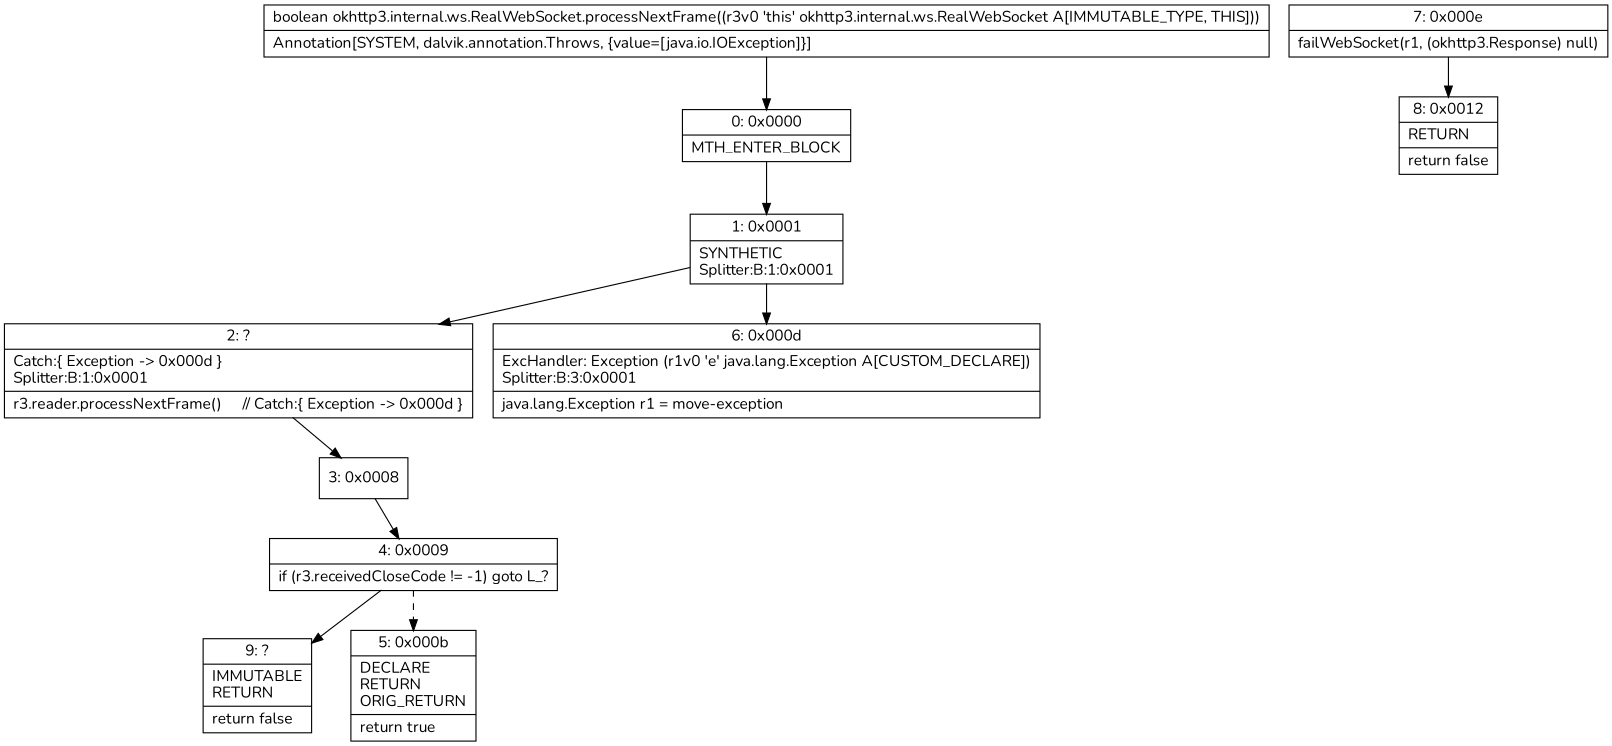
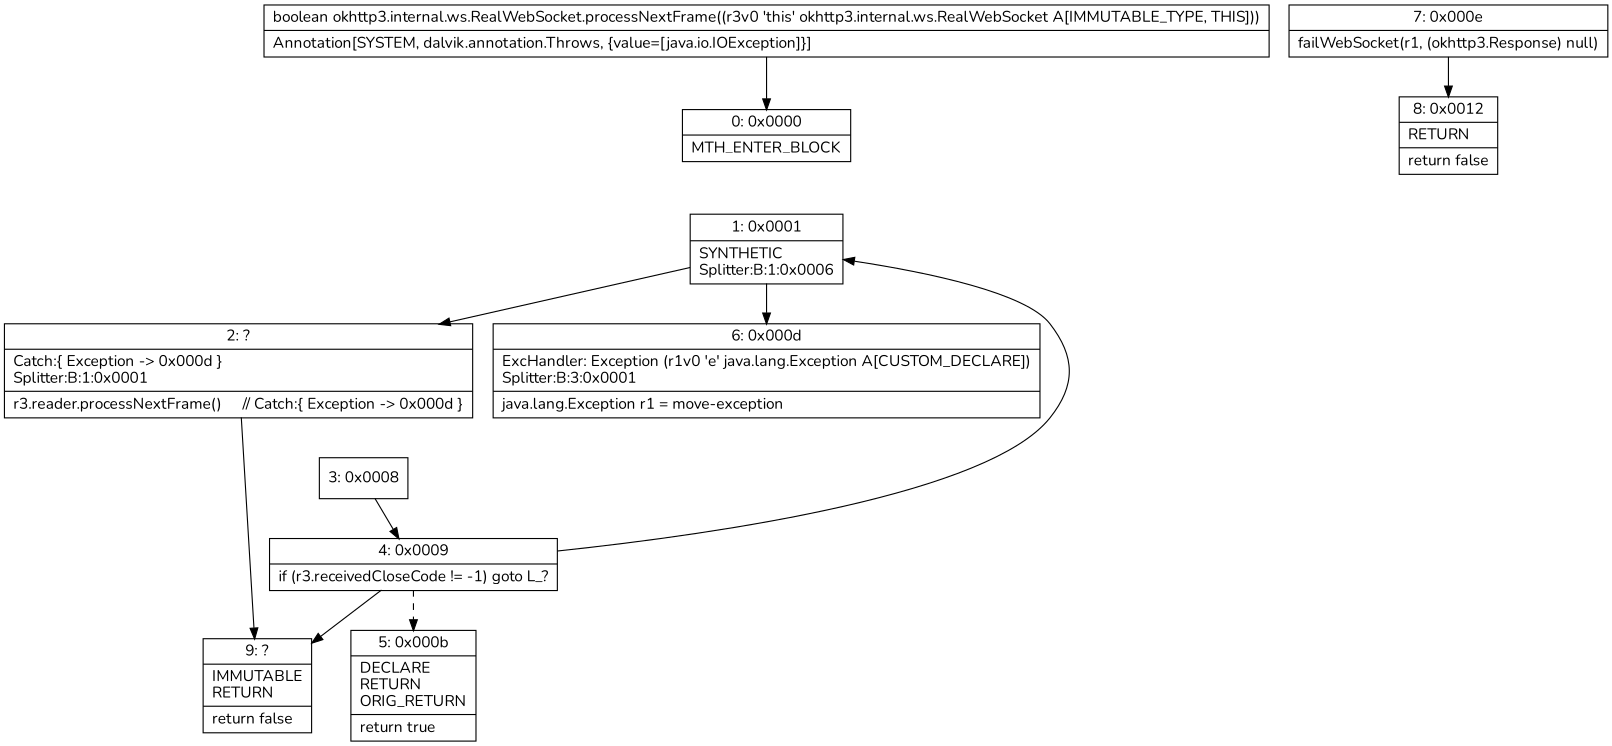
(767, 182) -> (963, 471)
(767, 270) -> (767, 270)
(313, 434) -> (248, 523)
